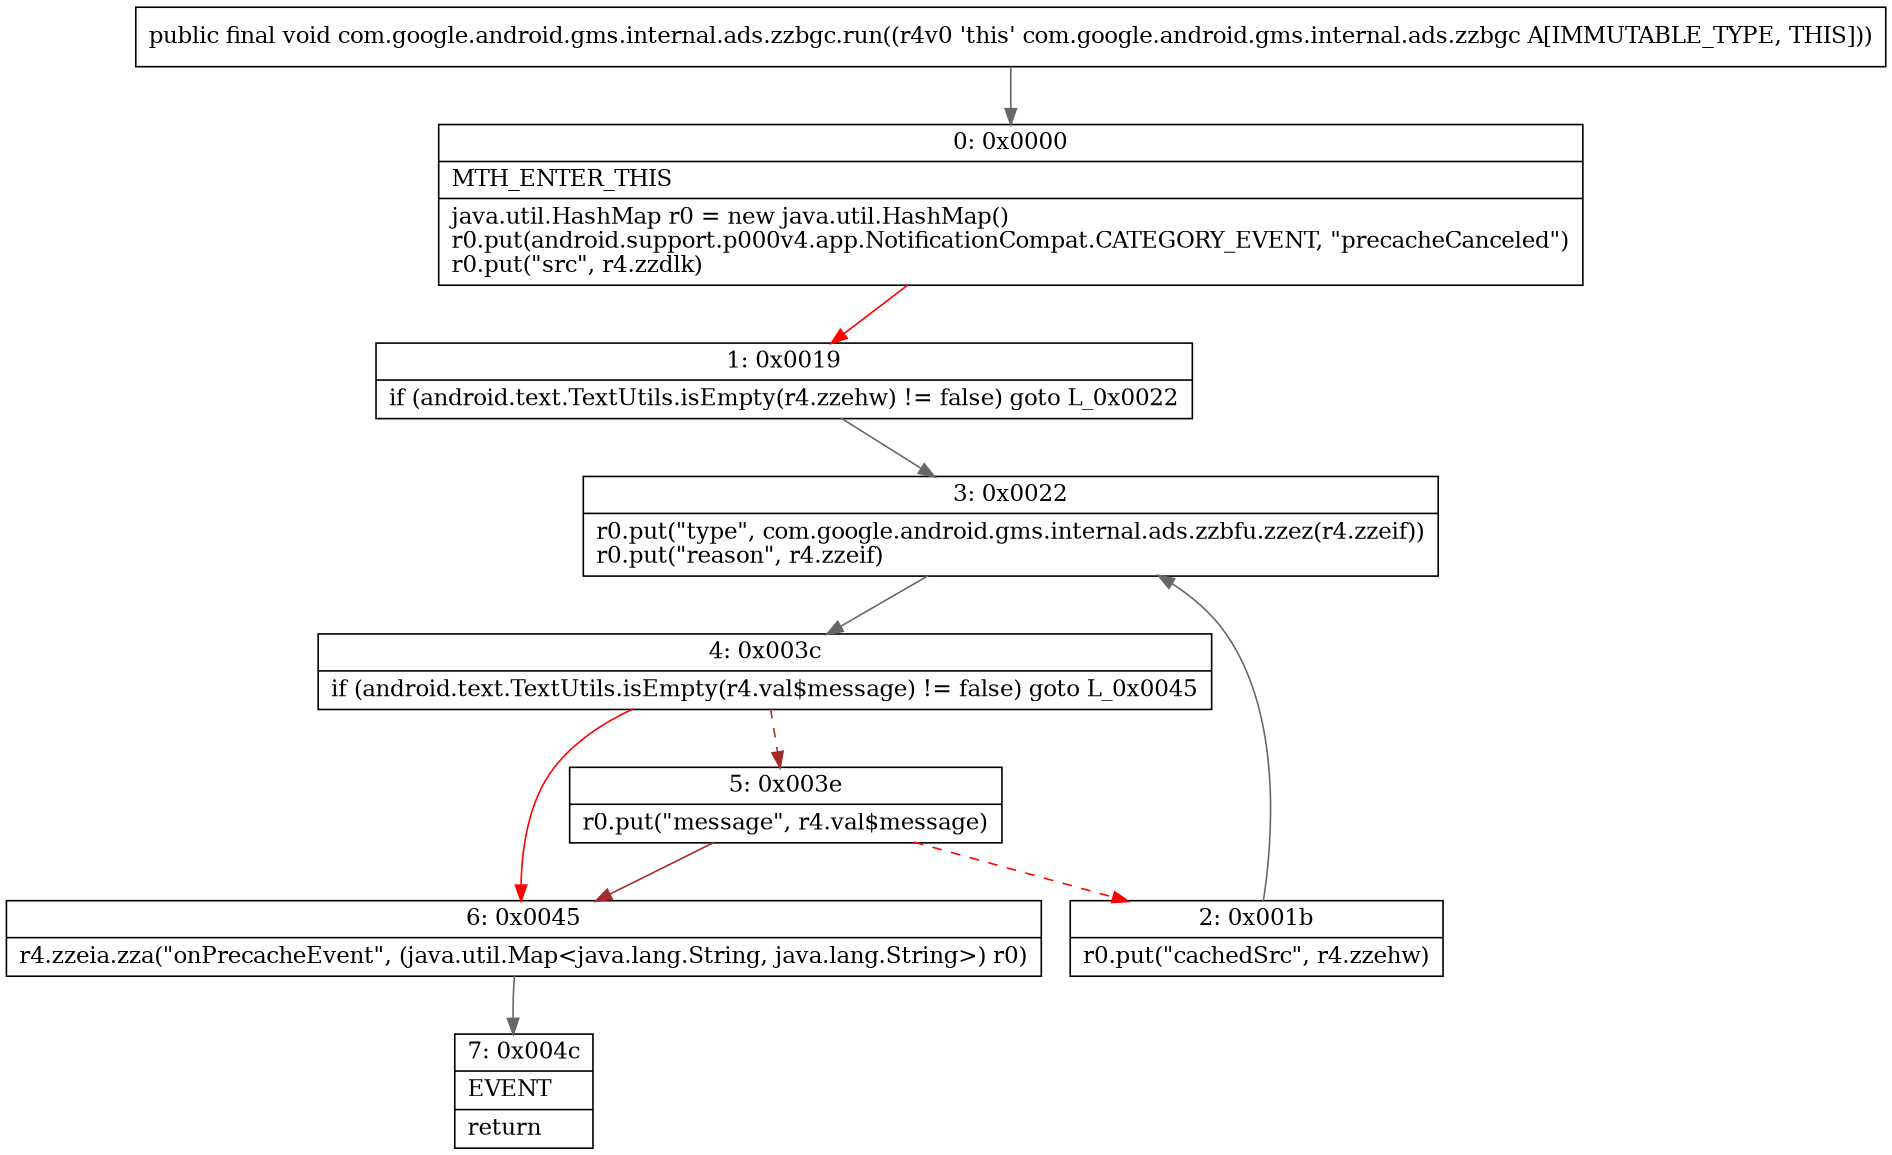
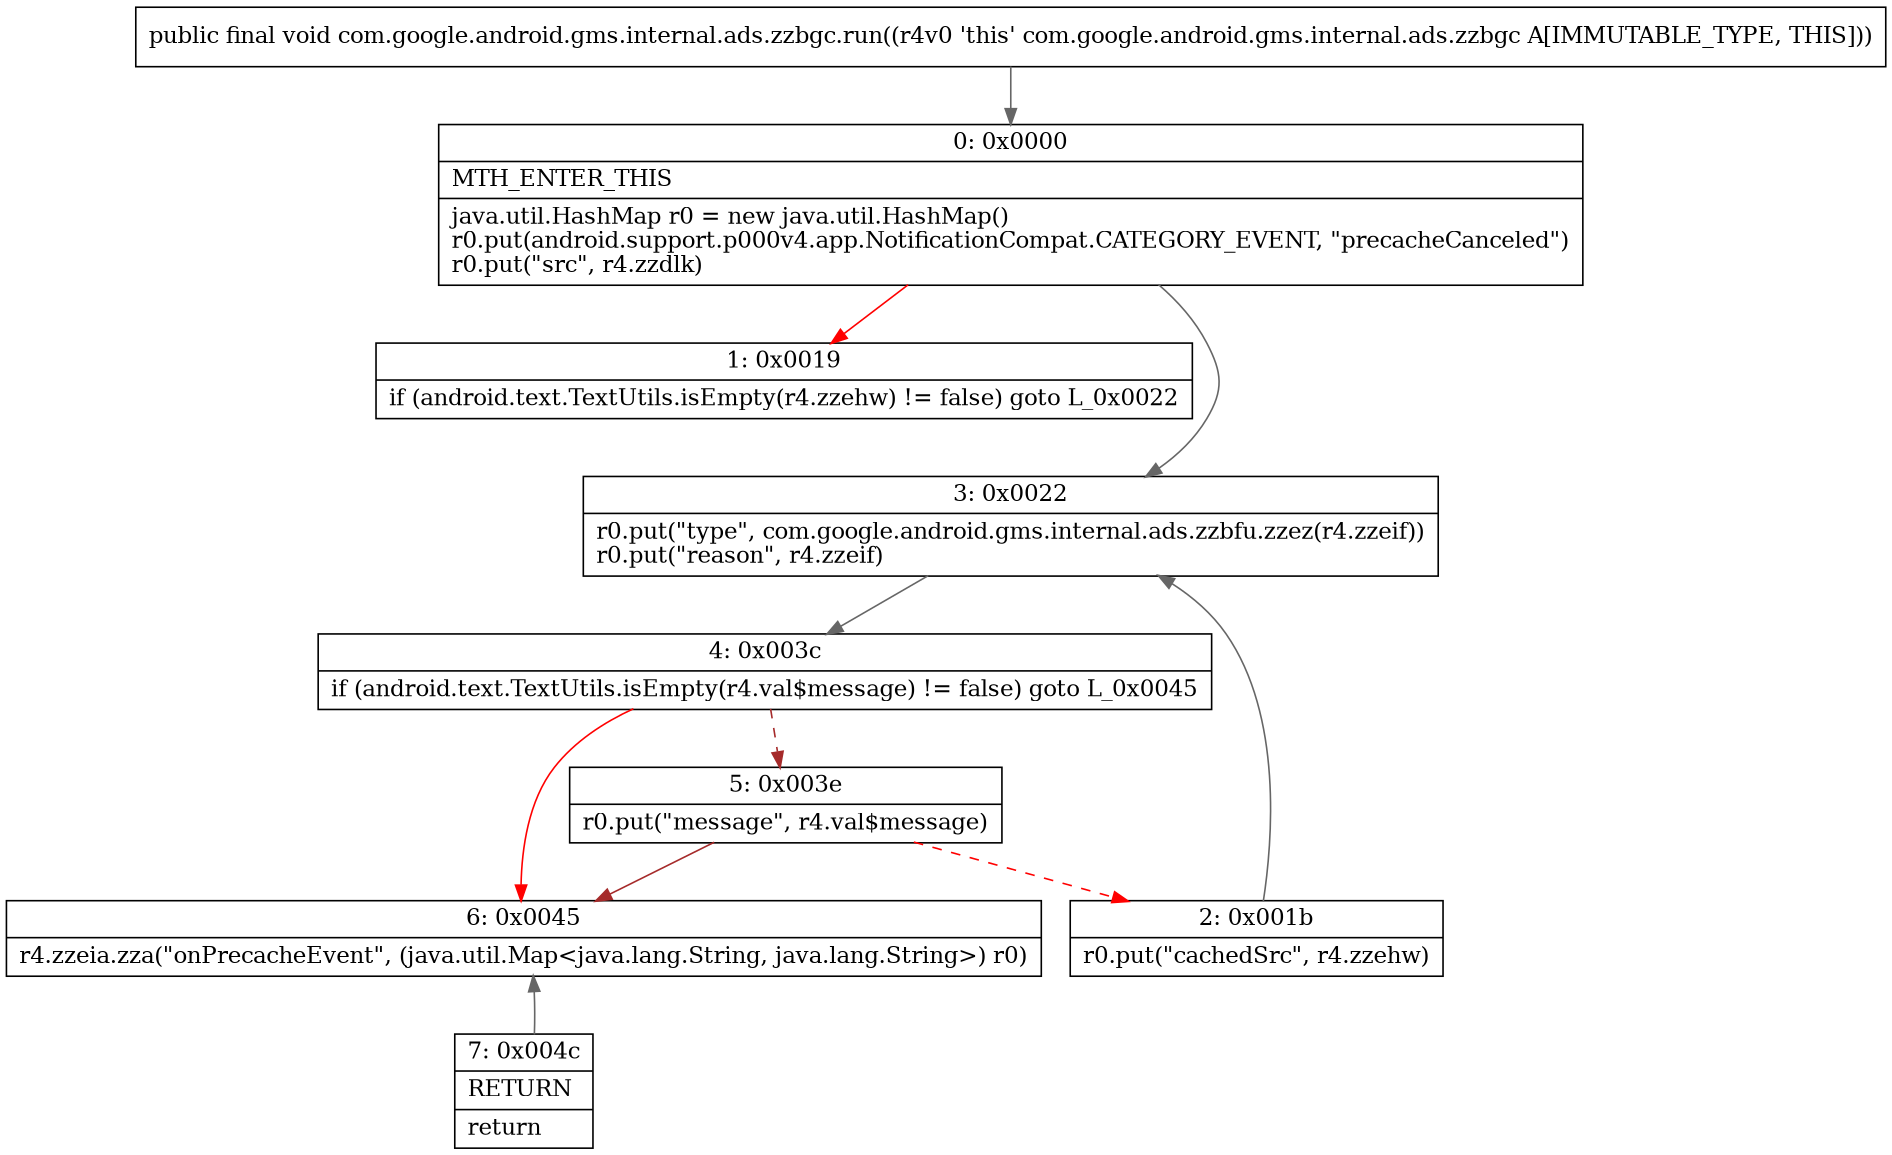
(881, 443) -> (1219, 377)
(513, 997) -> (535, 1013)
(509, 1090) -> (520, 1090)
